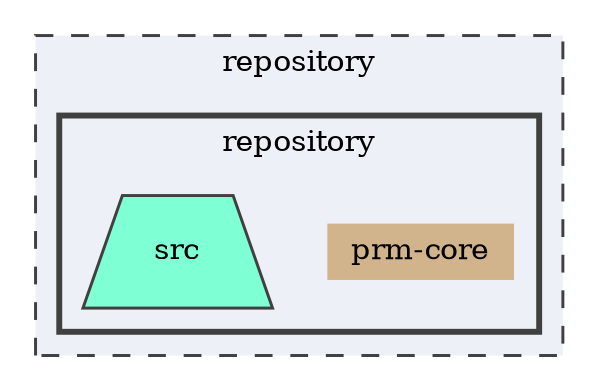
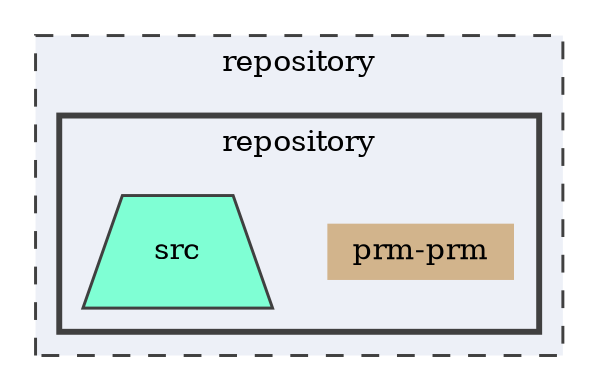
(421, 252) -> (421, 252)
